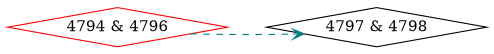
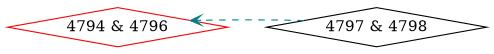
(242, 35) -> (253, 20)
